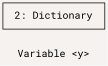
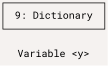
(54, 16) -> (54, 16)
